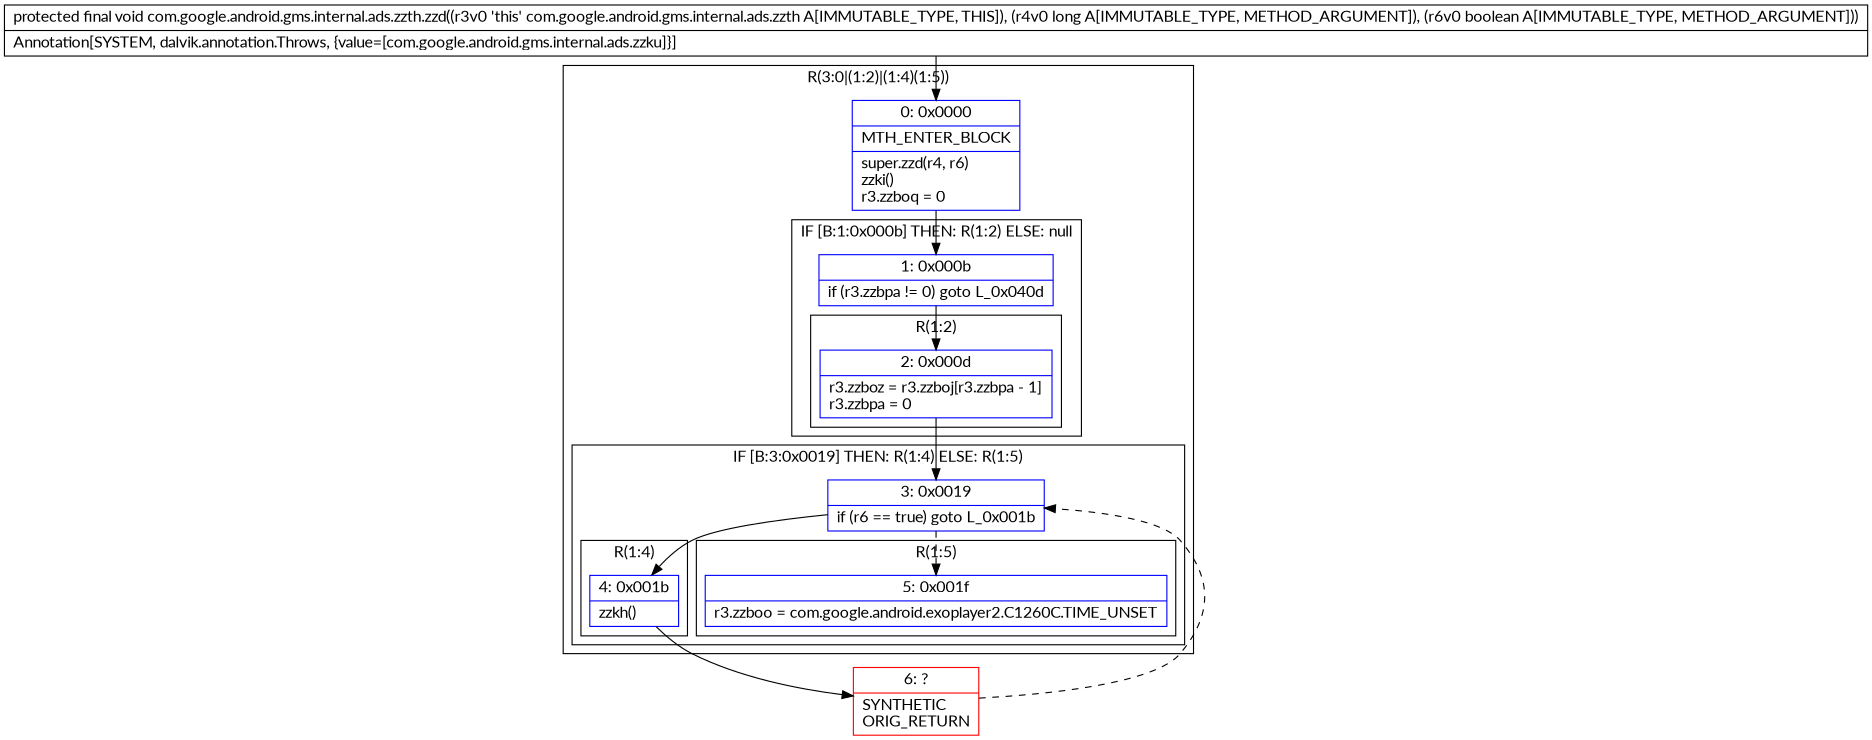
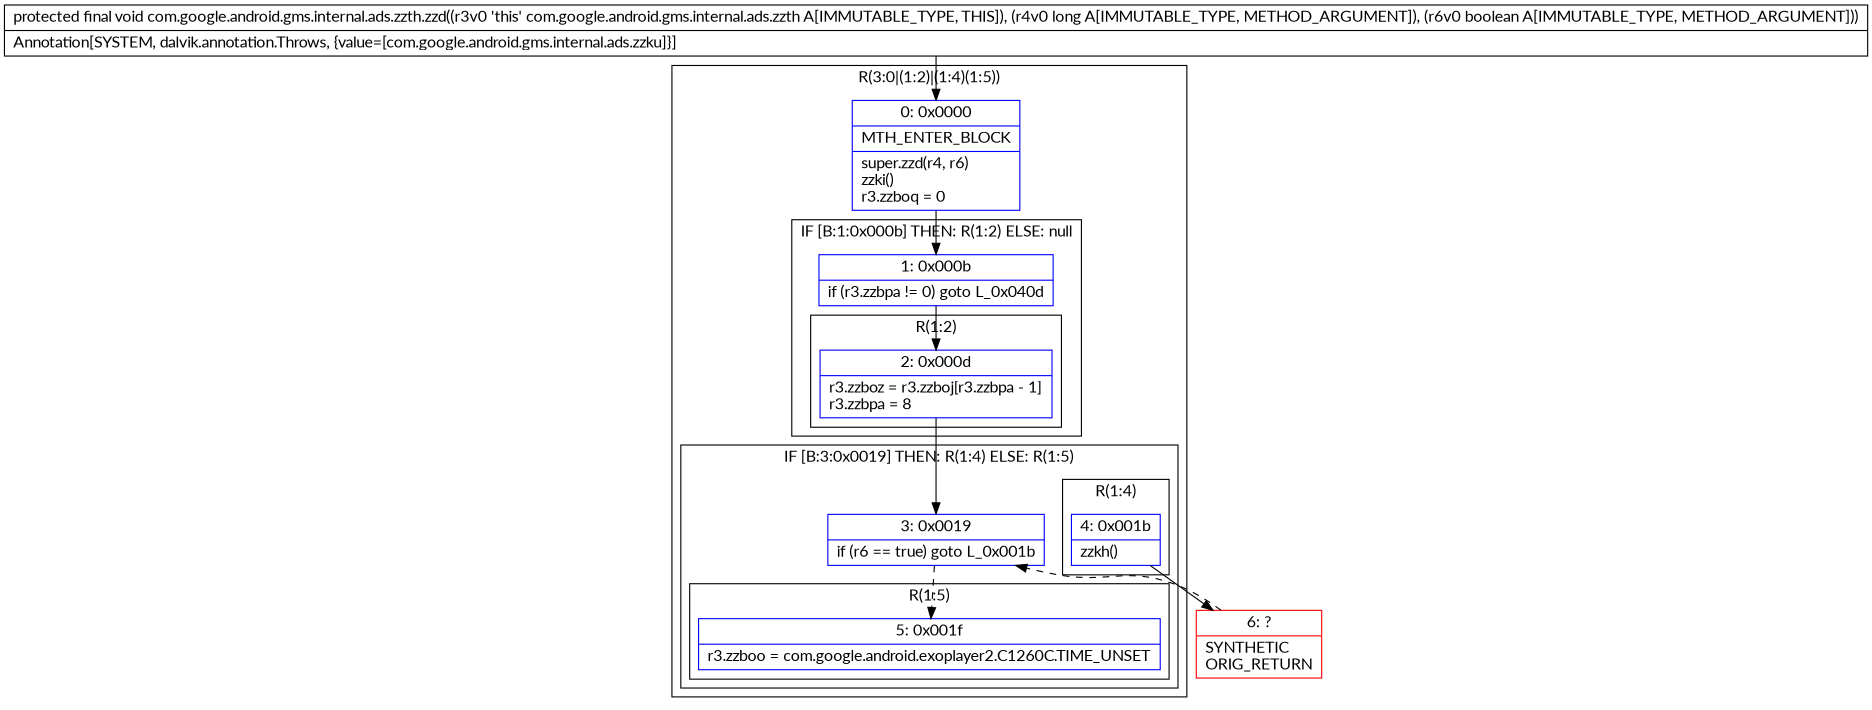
(871, 404) -> (871, 404)
(738, 527) -> none
